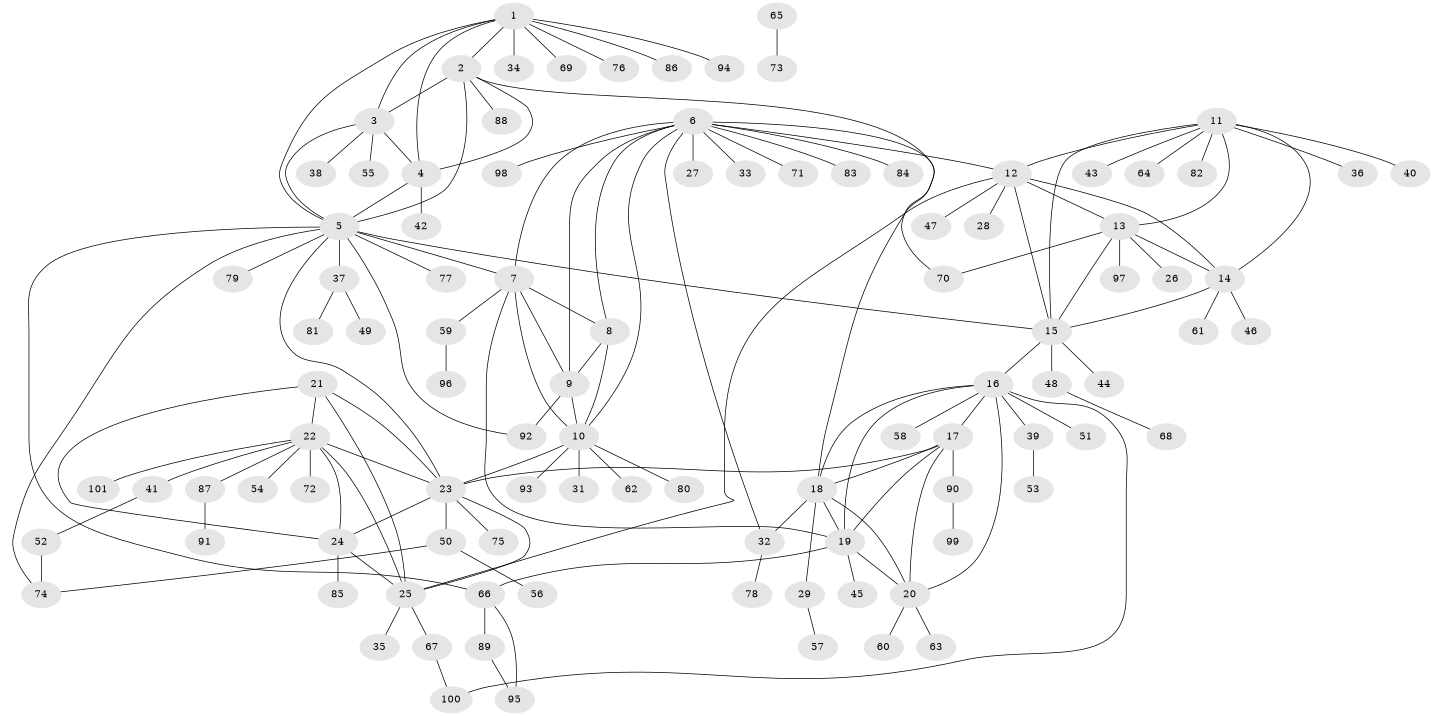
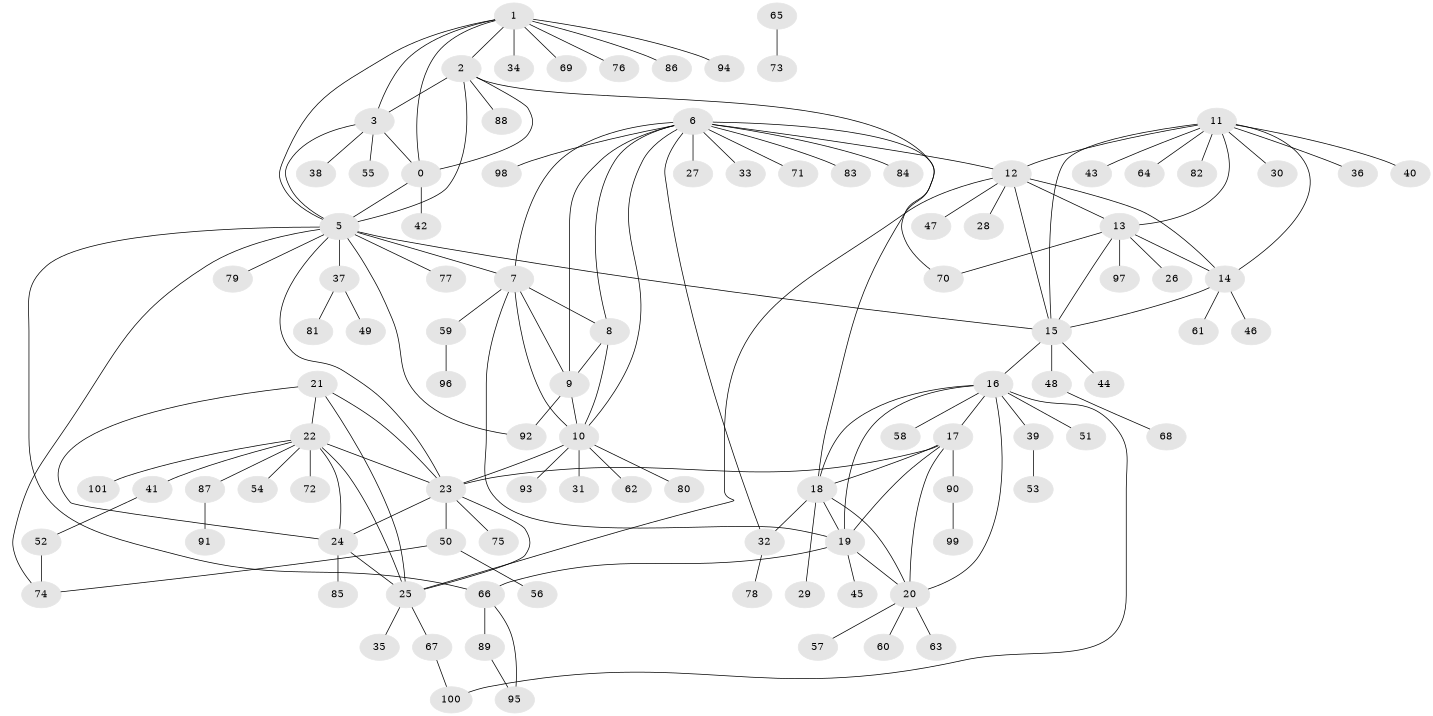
(421, 174) -> (421, 174)
none -> (1277, 174)
(811, 621) -> (864, 621)
